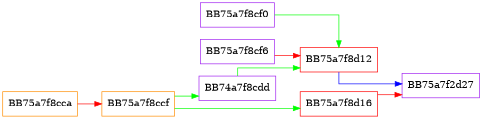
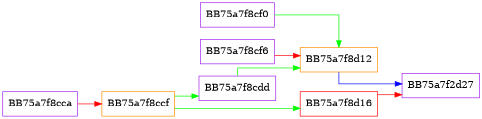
(339, 60) -> (339, 60)
(237, 88) -> (237, 88)
(40, 104) -> (40, 104)
